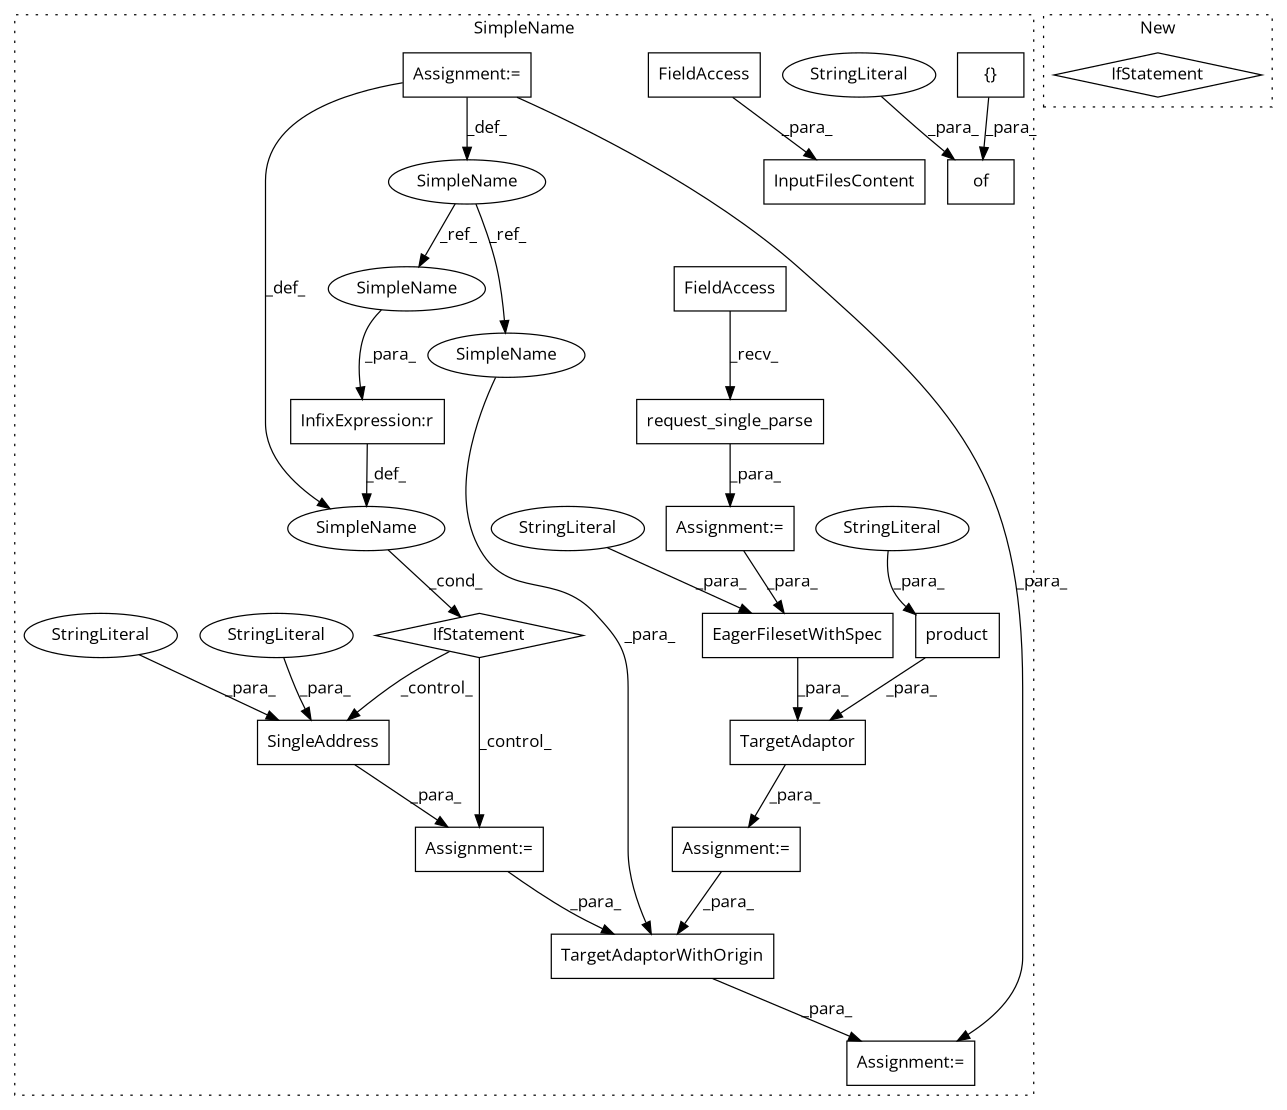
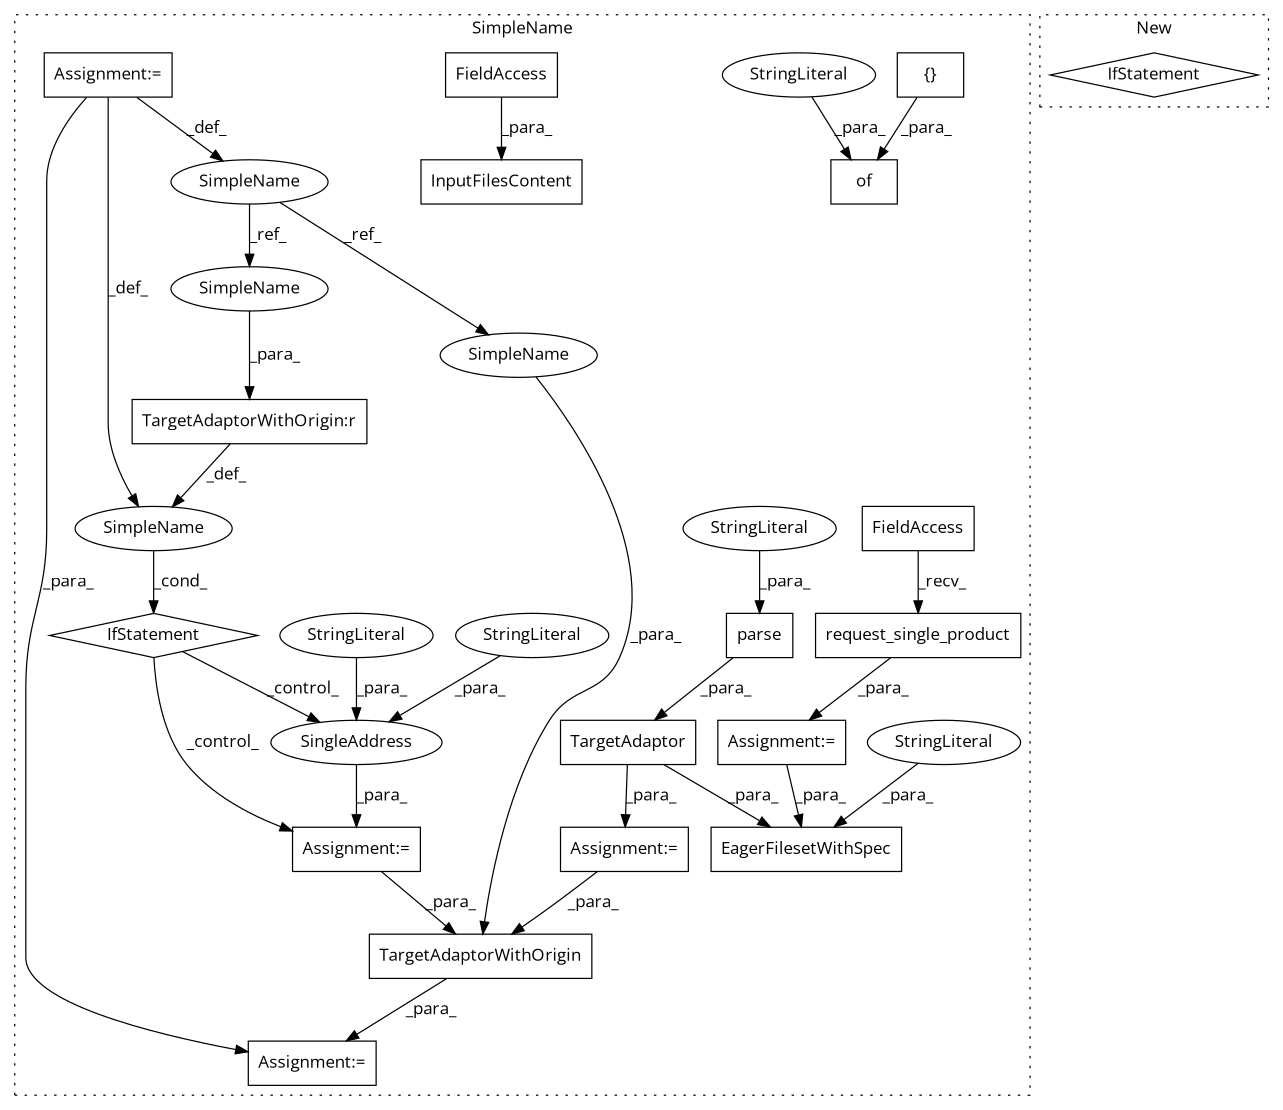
(368, 422) -> (250, 422)
(730, 422) -> (918, 635)
(958, 635) -> (760, 635)
(798, 683) -> (712, 793)
(323, 742) -> (356, 742)
